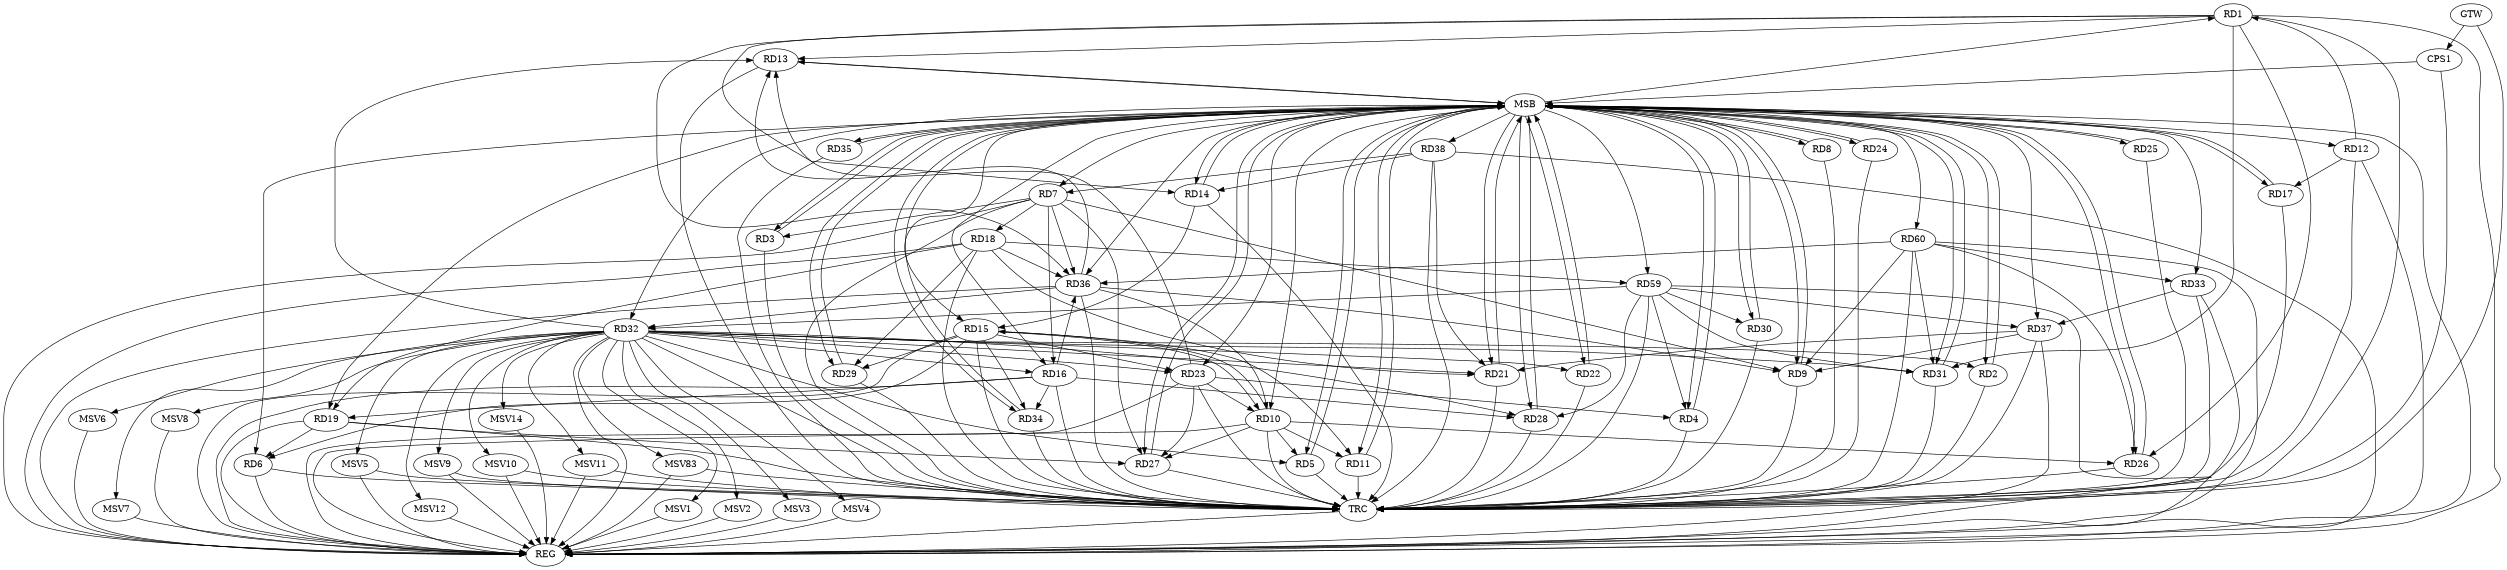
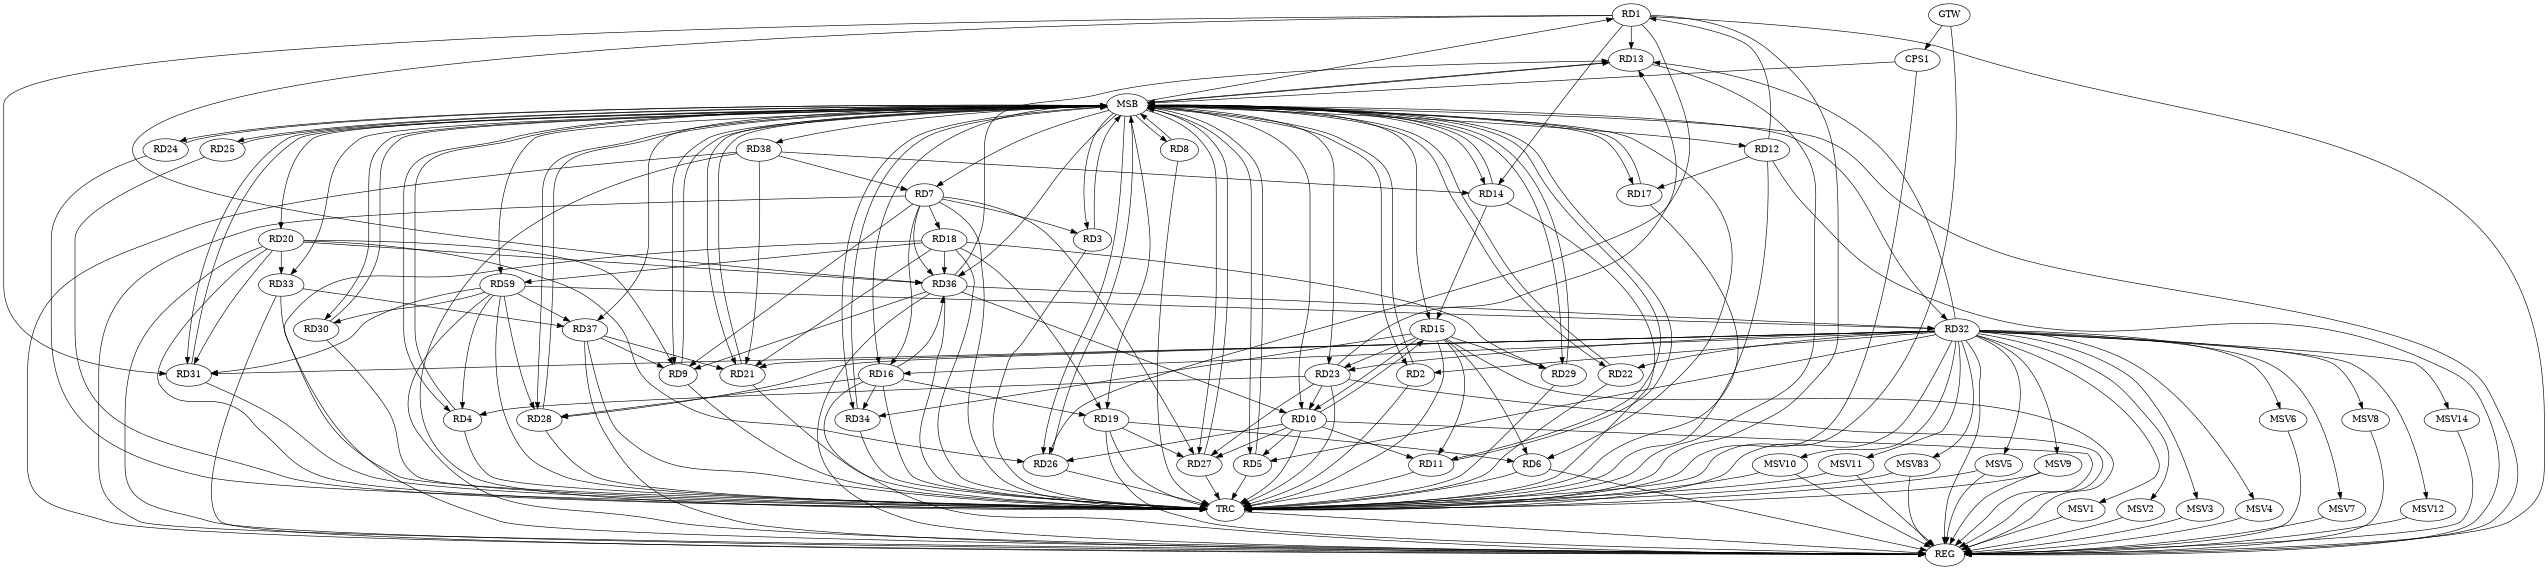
(839, 150) -> none
(1913, 240) -> (281, 240)
